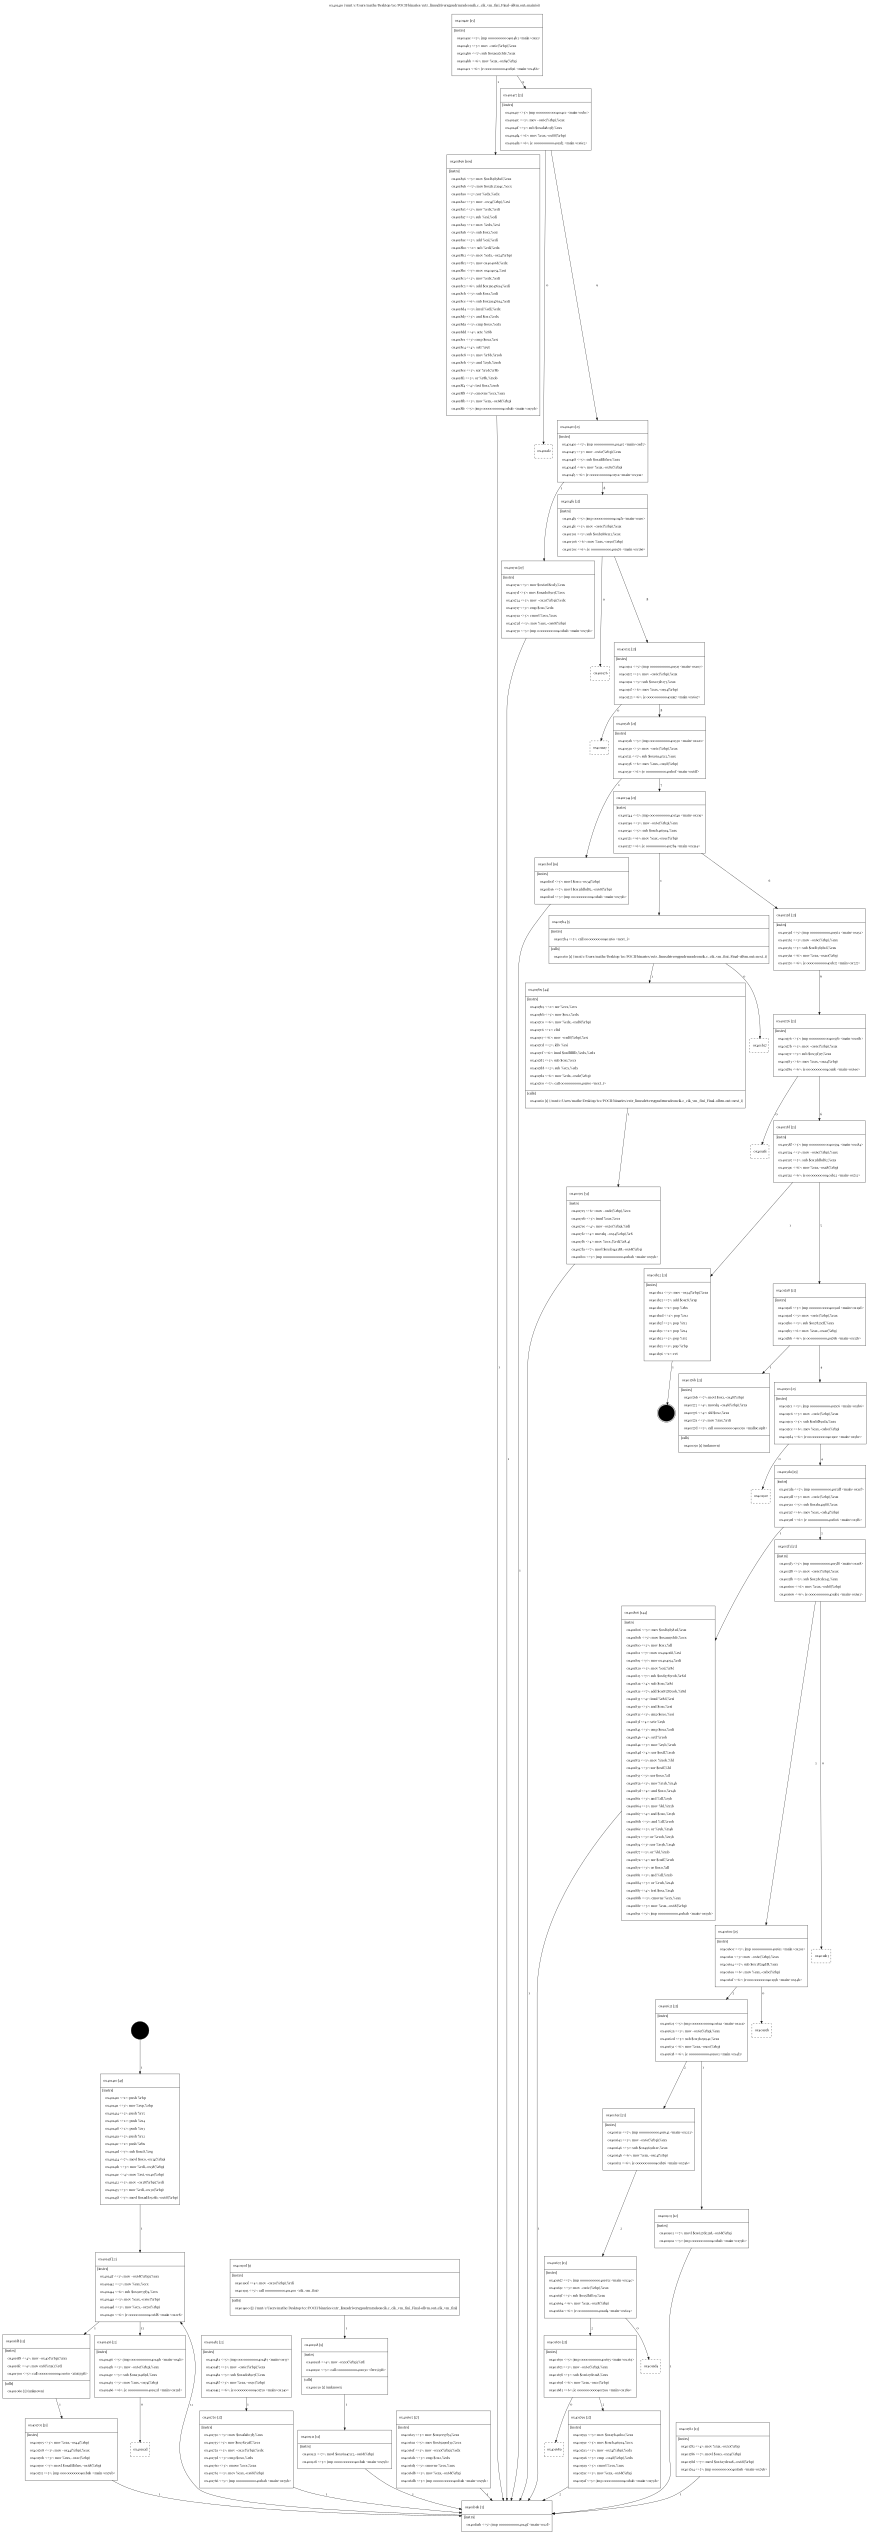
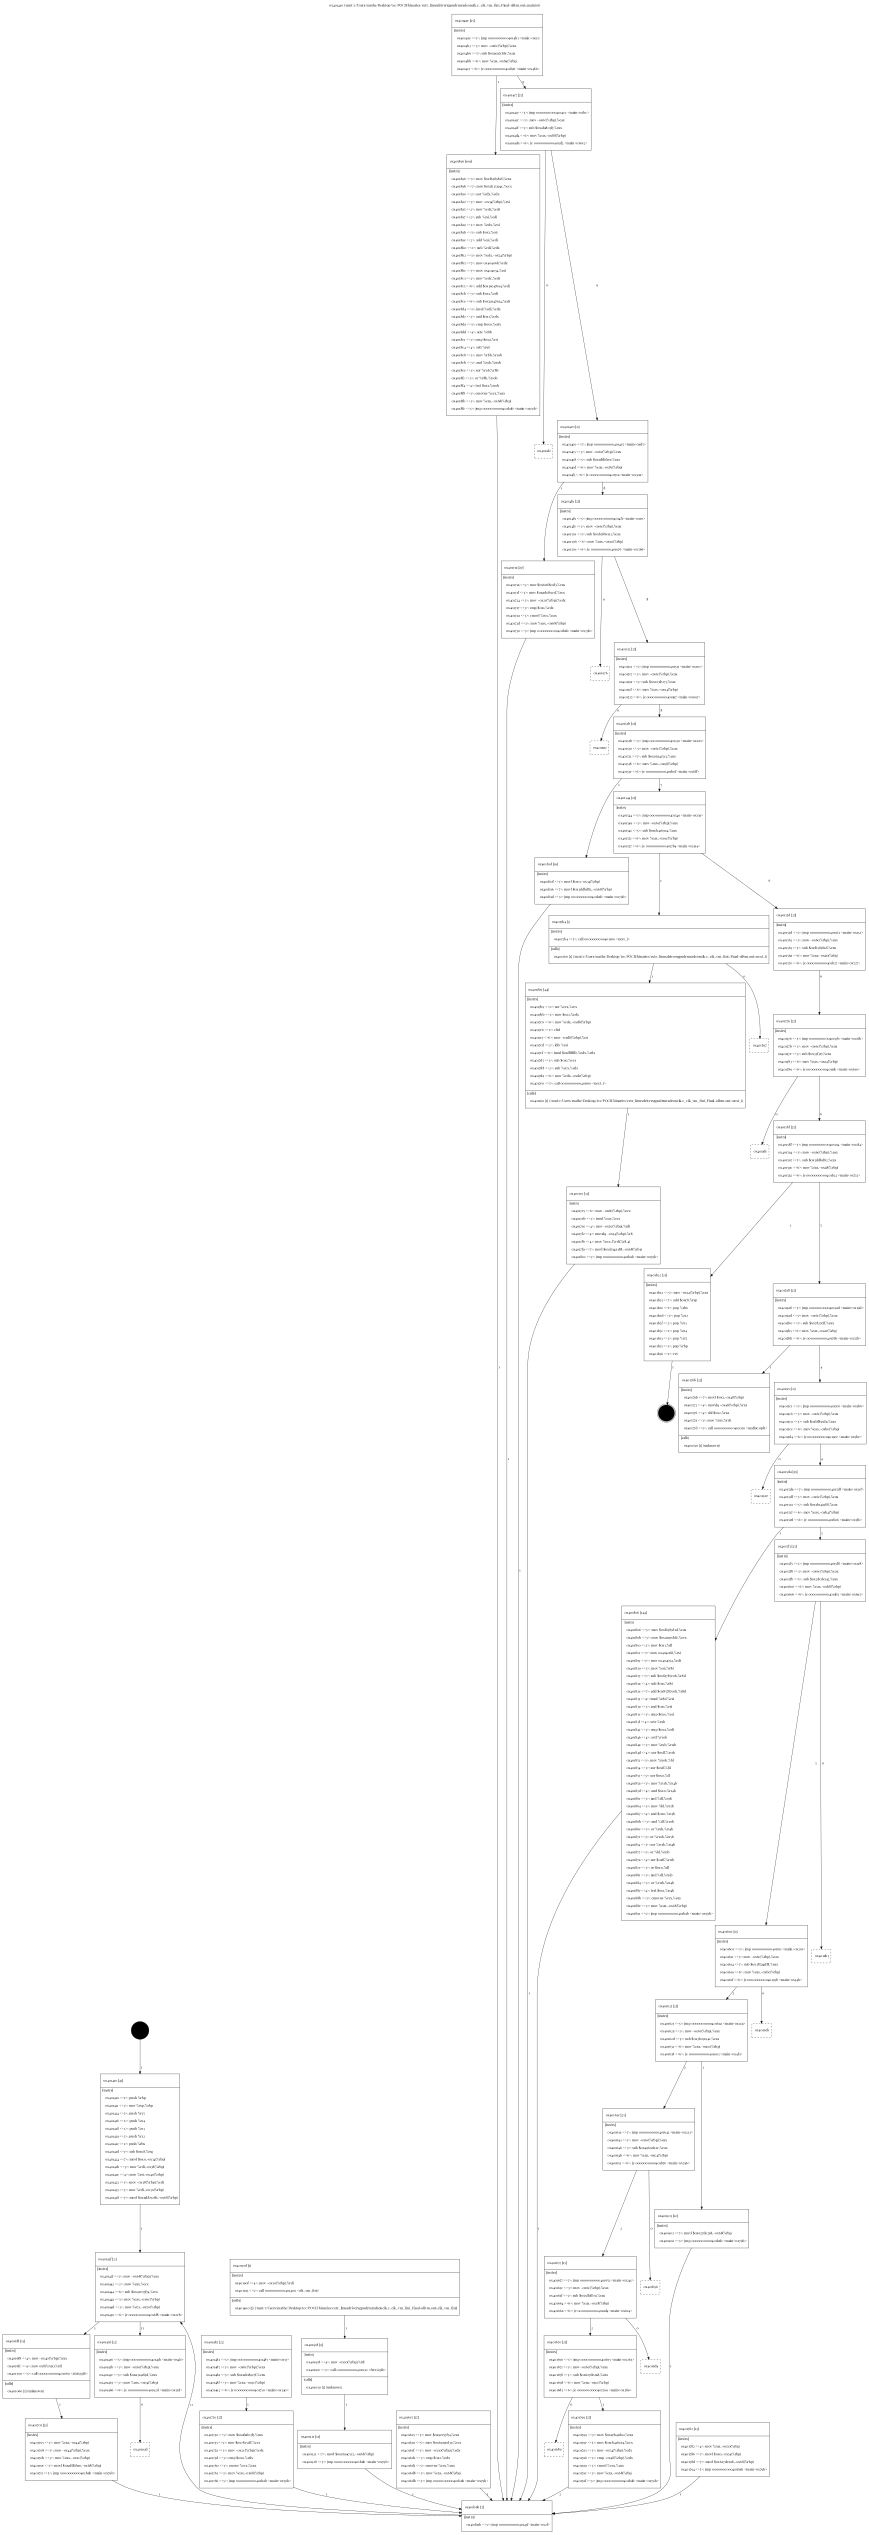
none -> (650, 2287)
